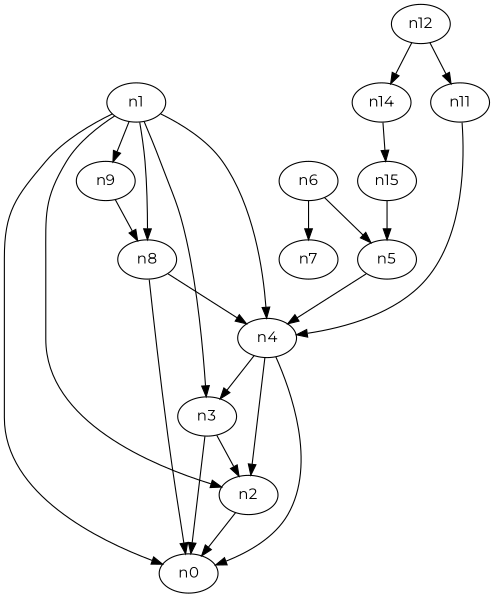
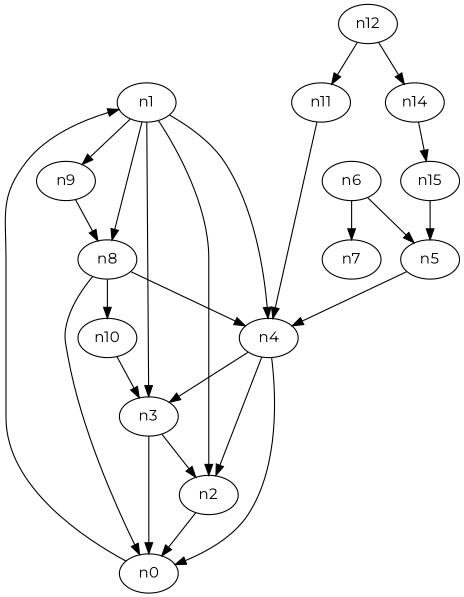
none -> (107, 338)
(4, 351) -> (6, 336)
